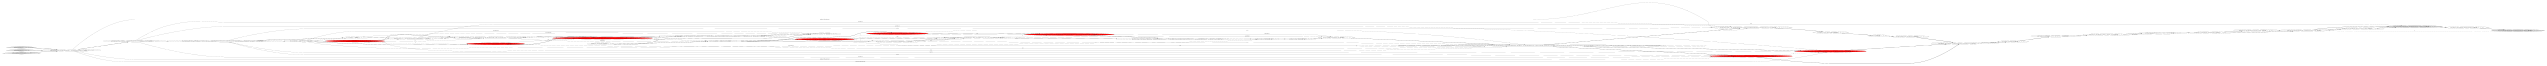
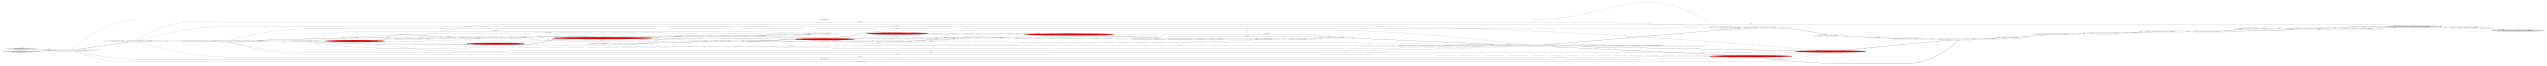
(21, 50) -> none
